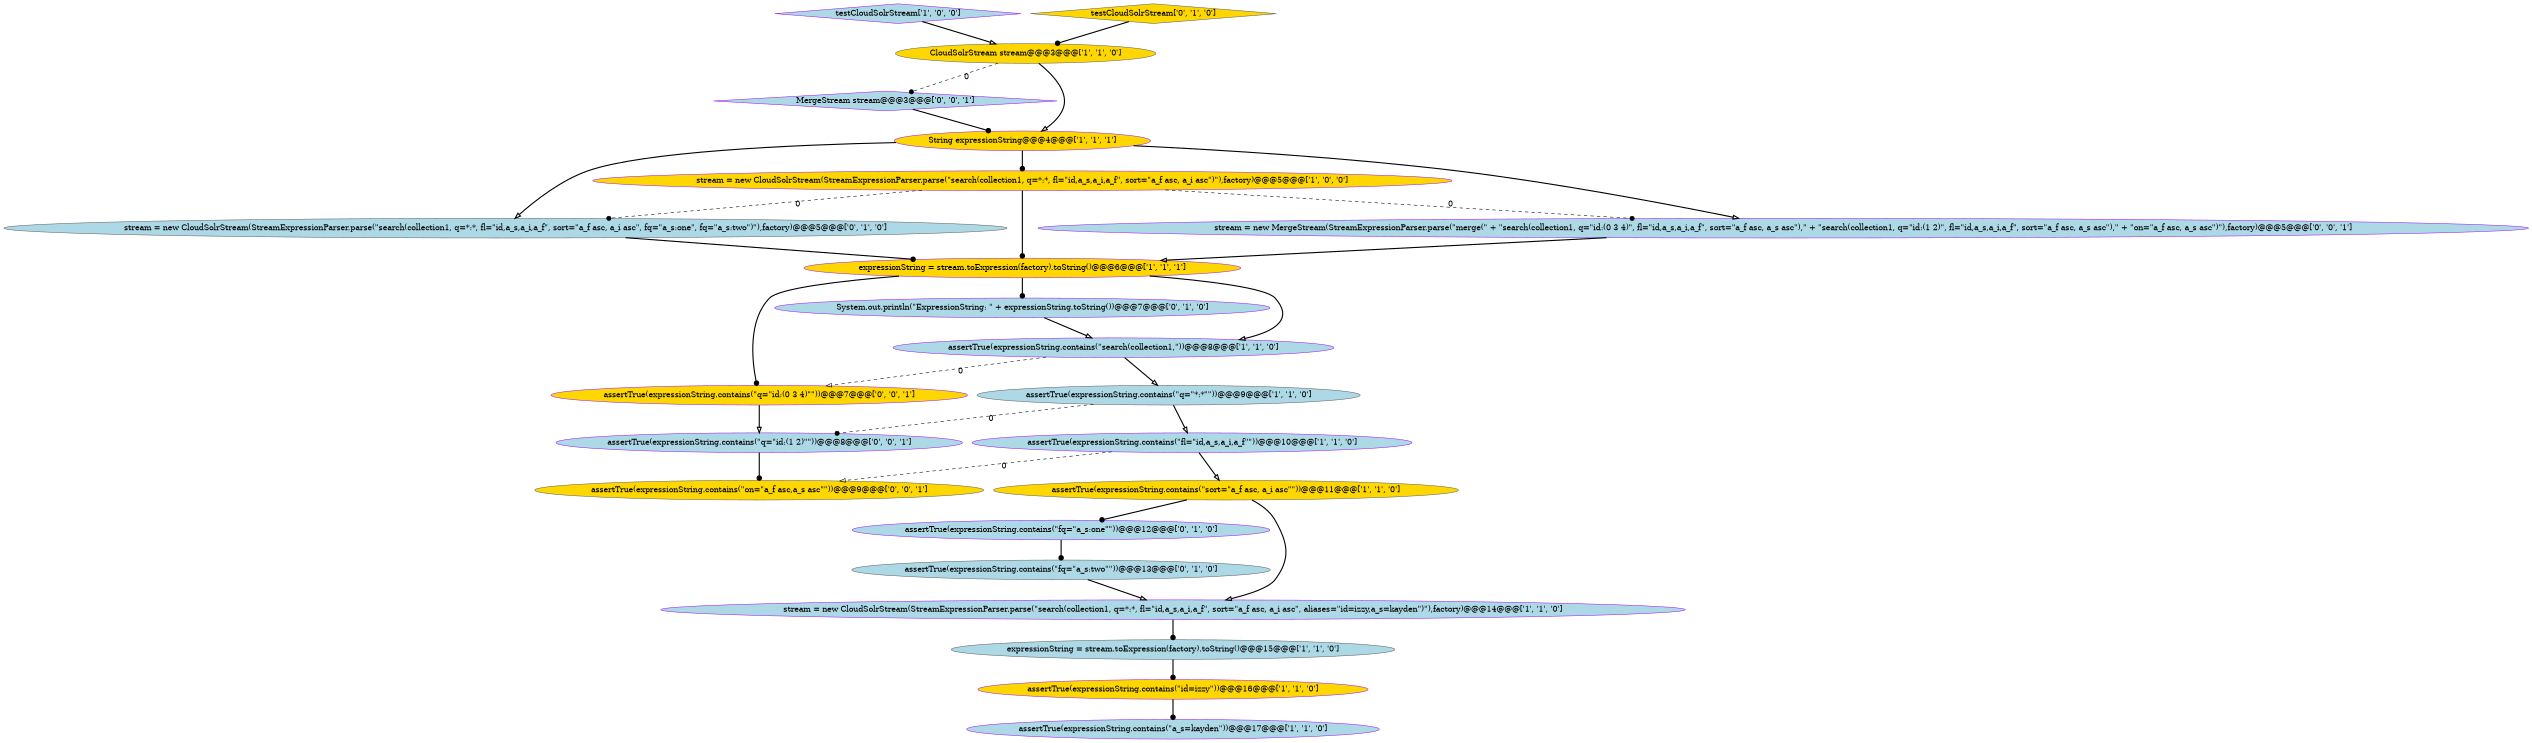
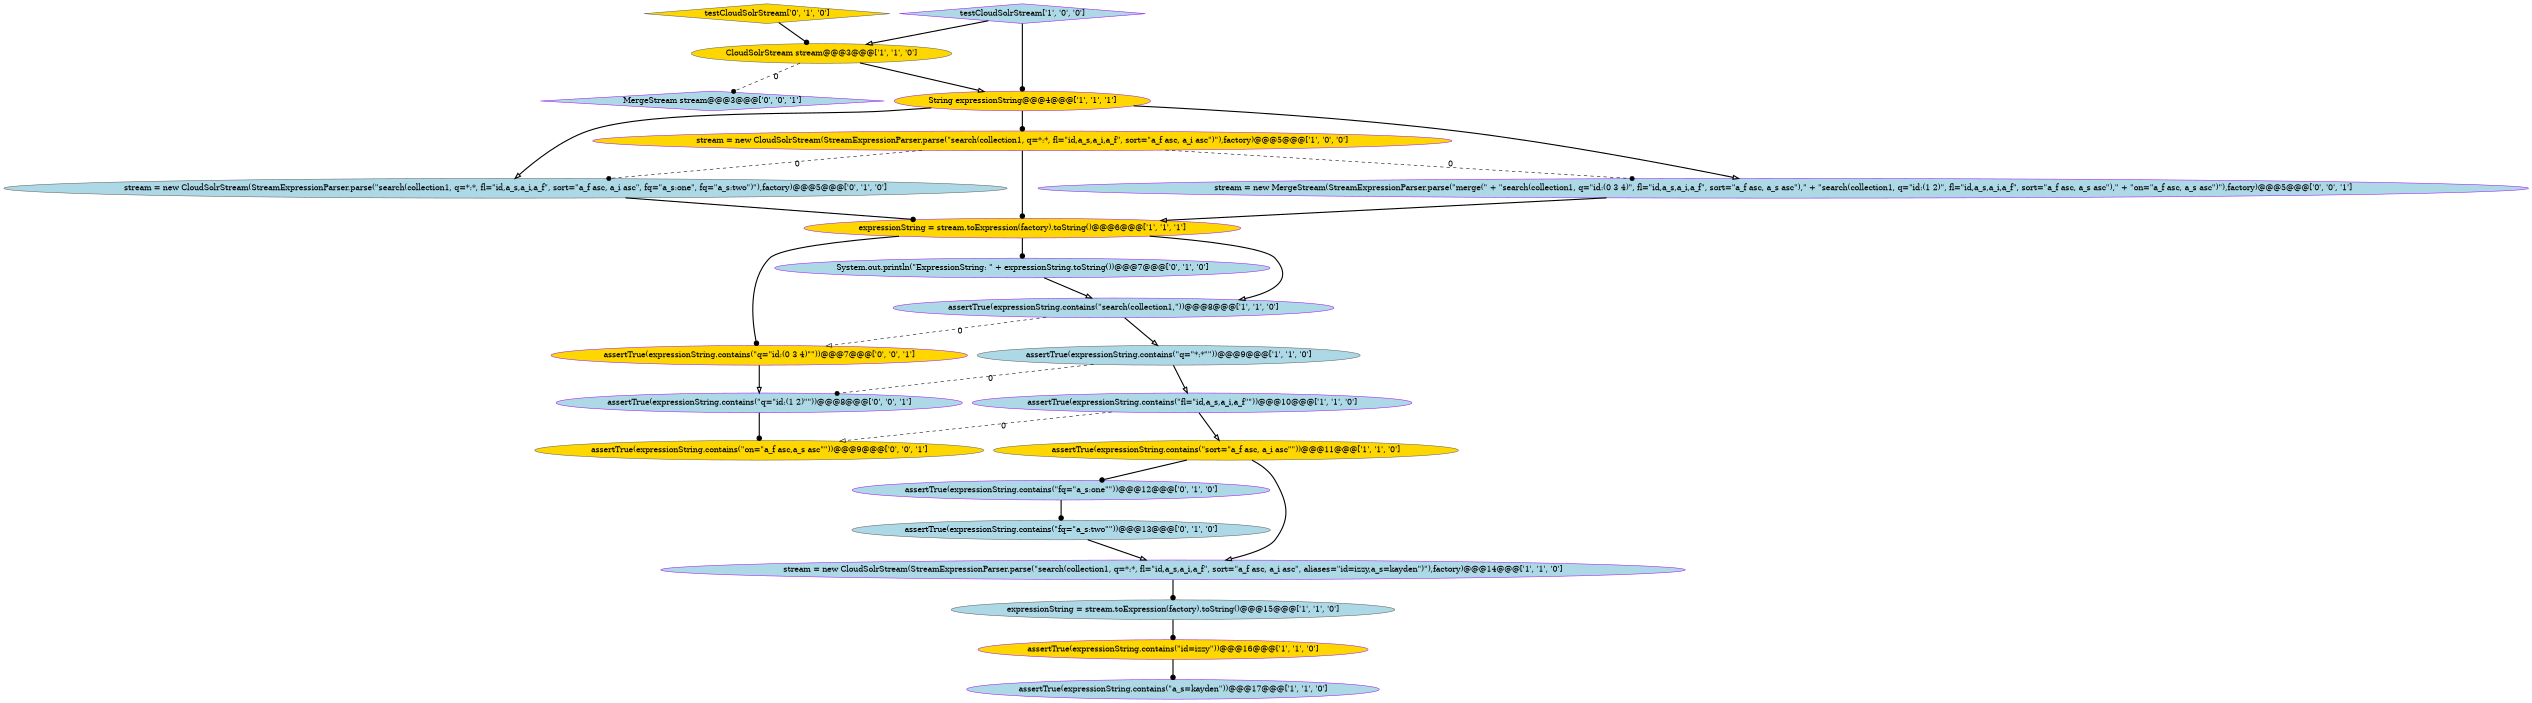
(949, 120) -> (1022, 55)
